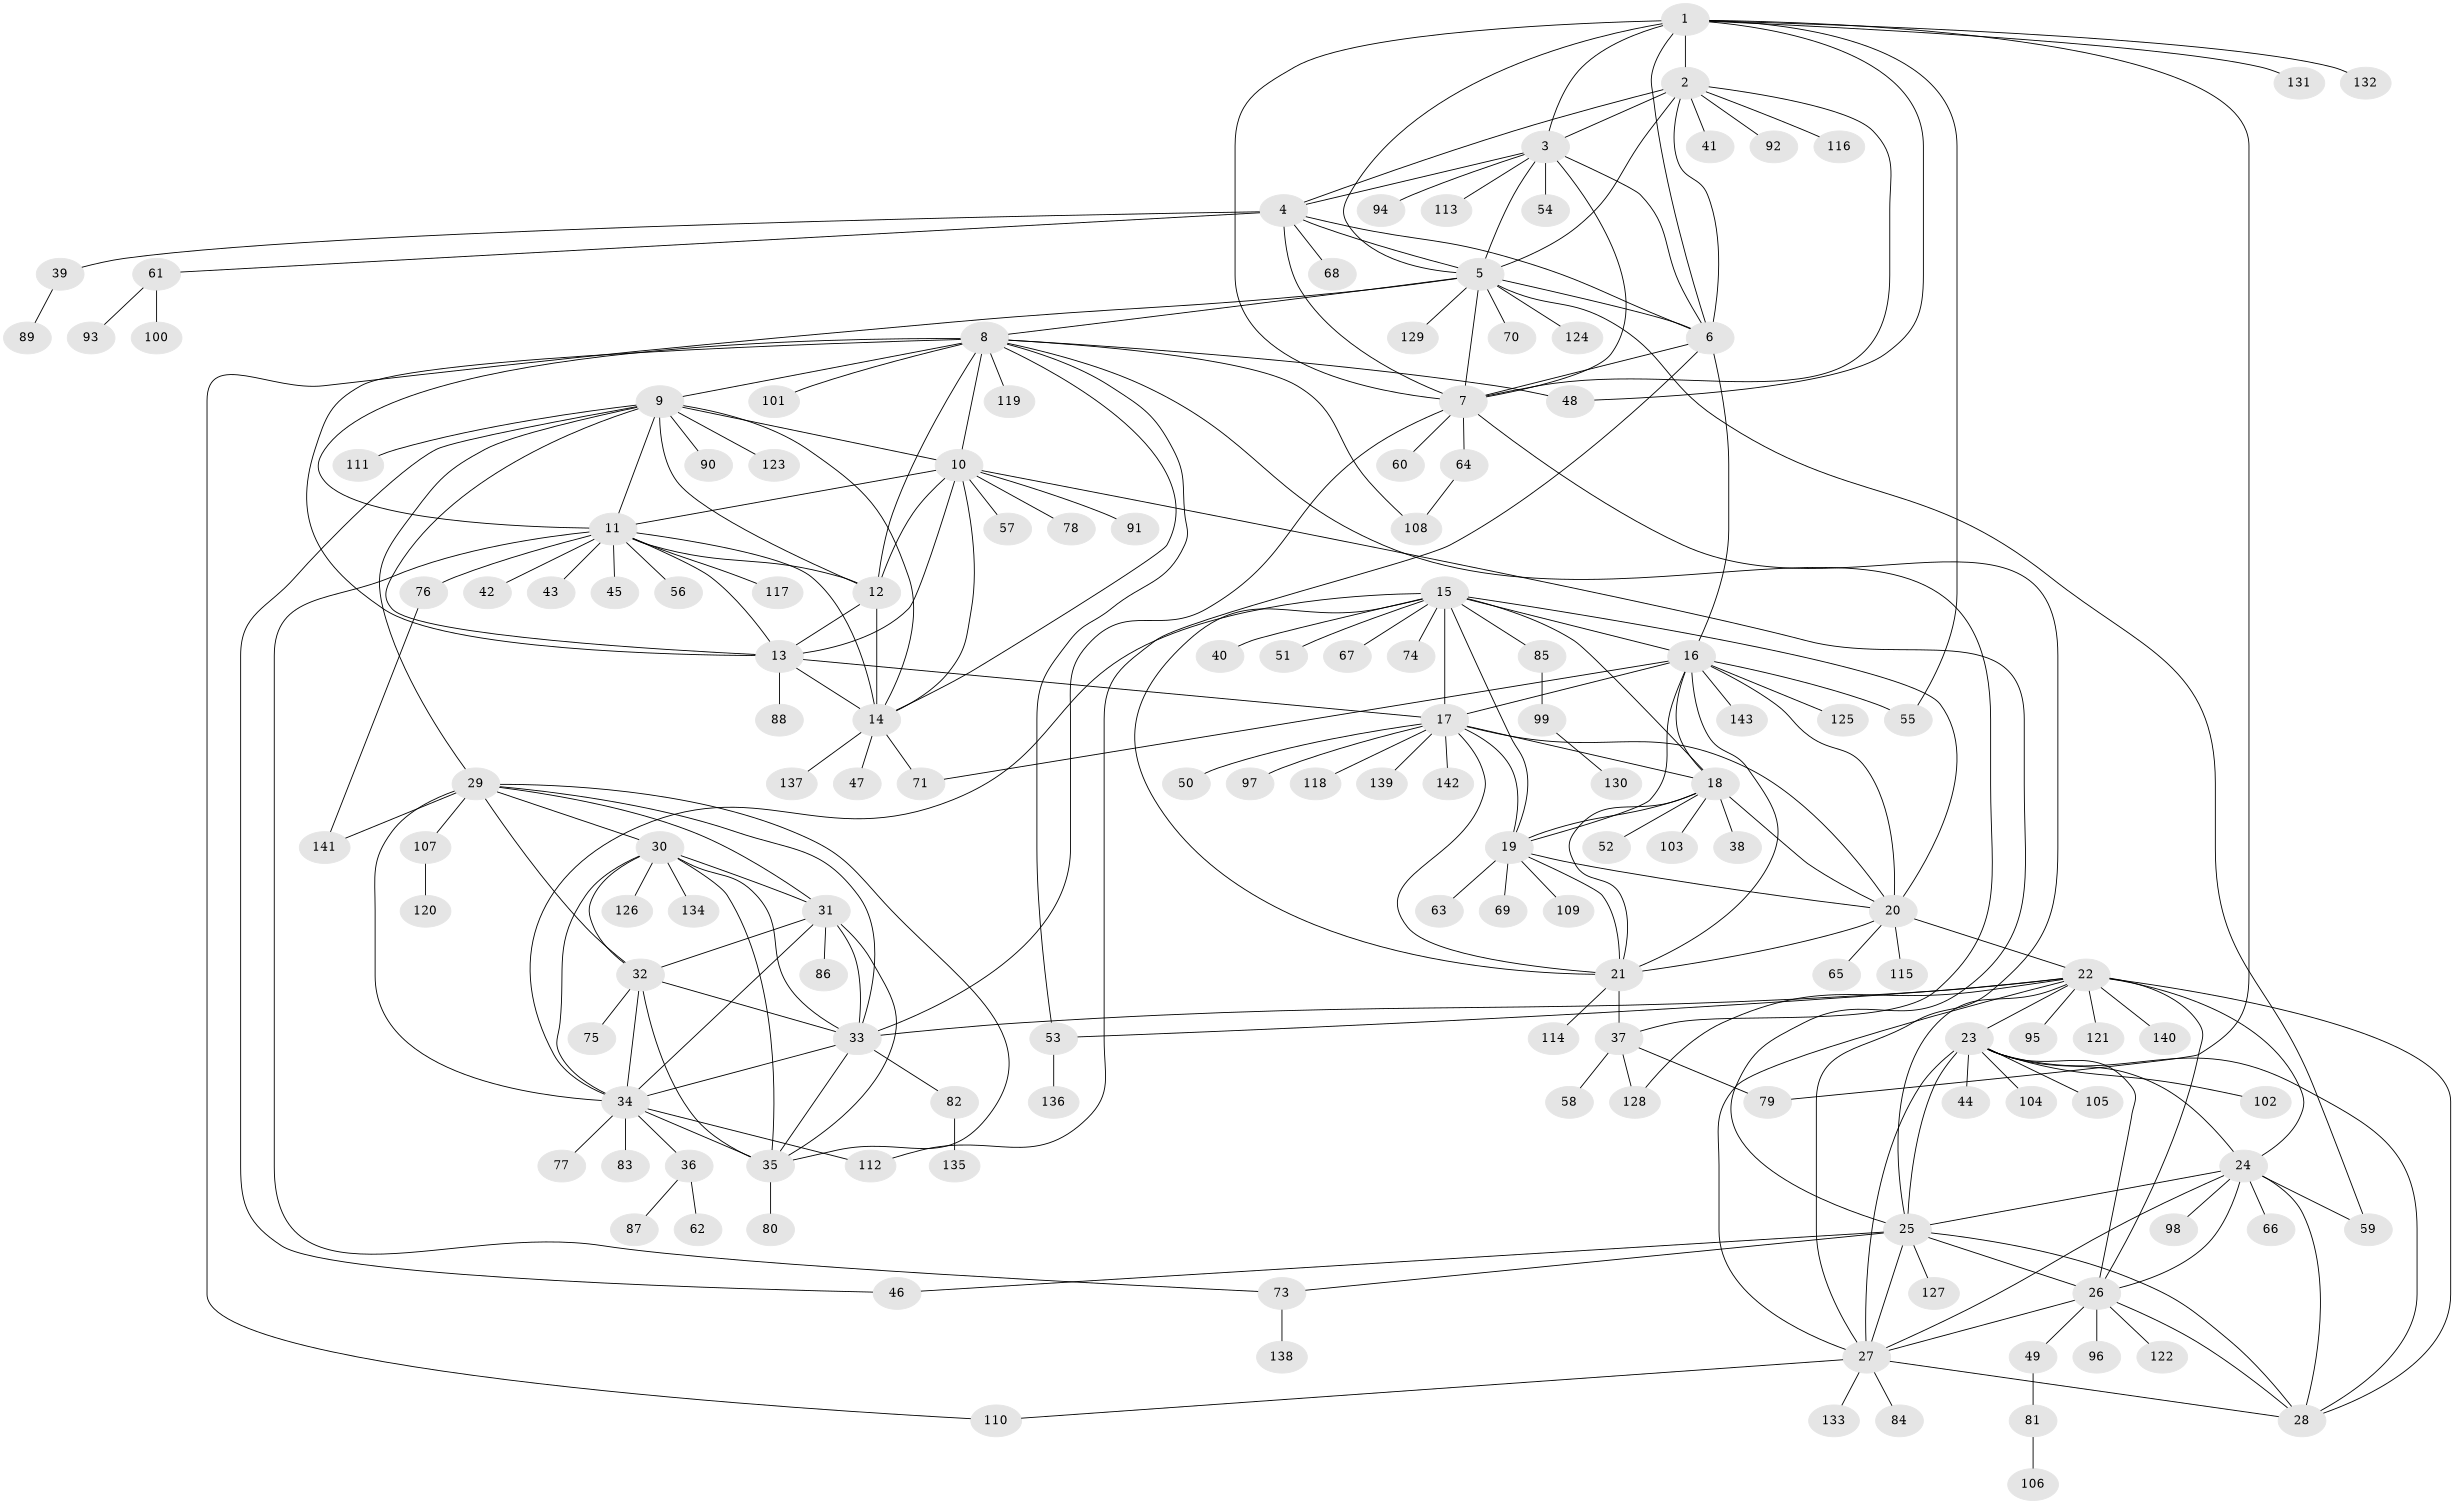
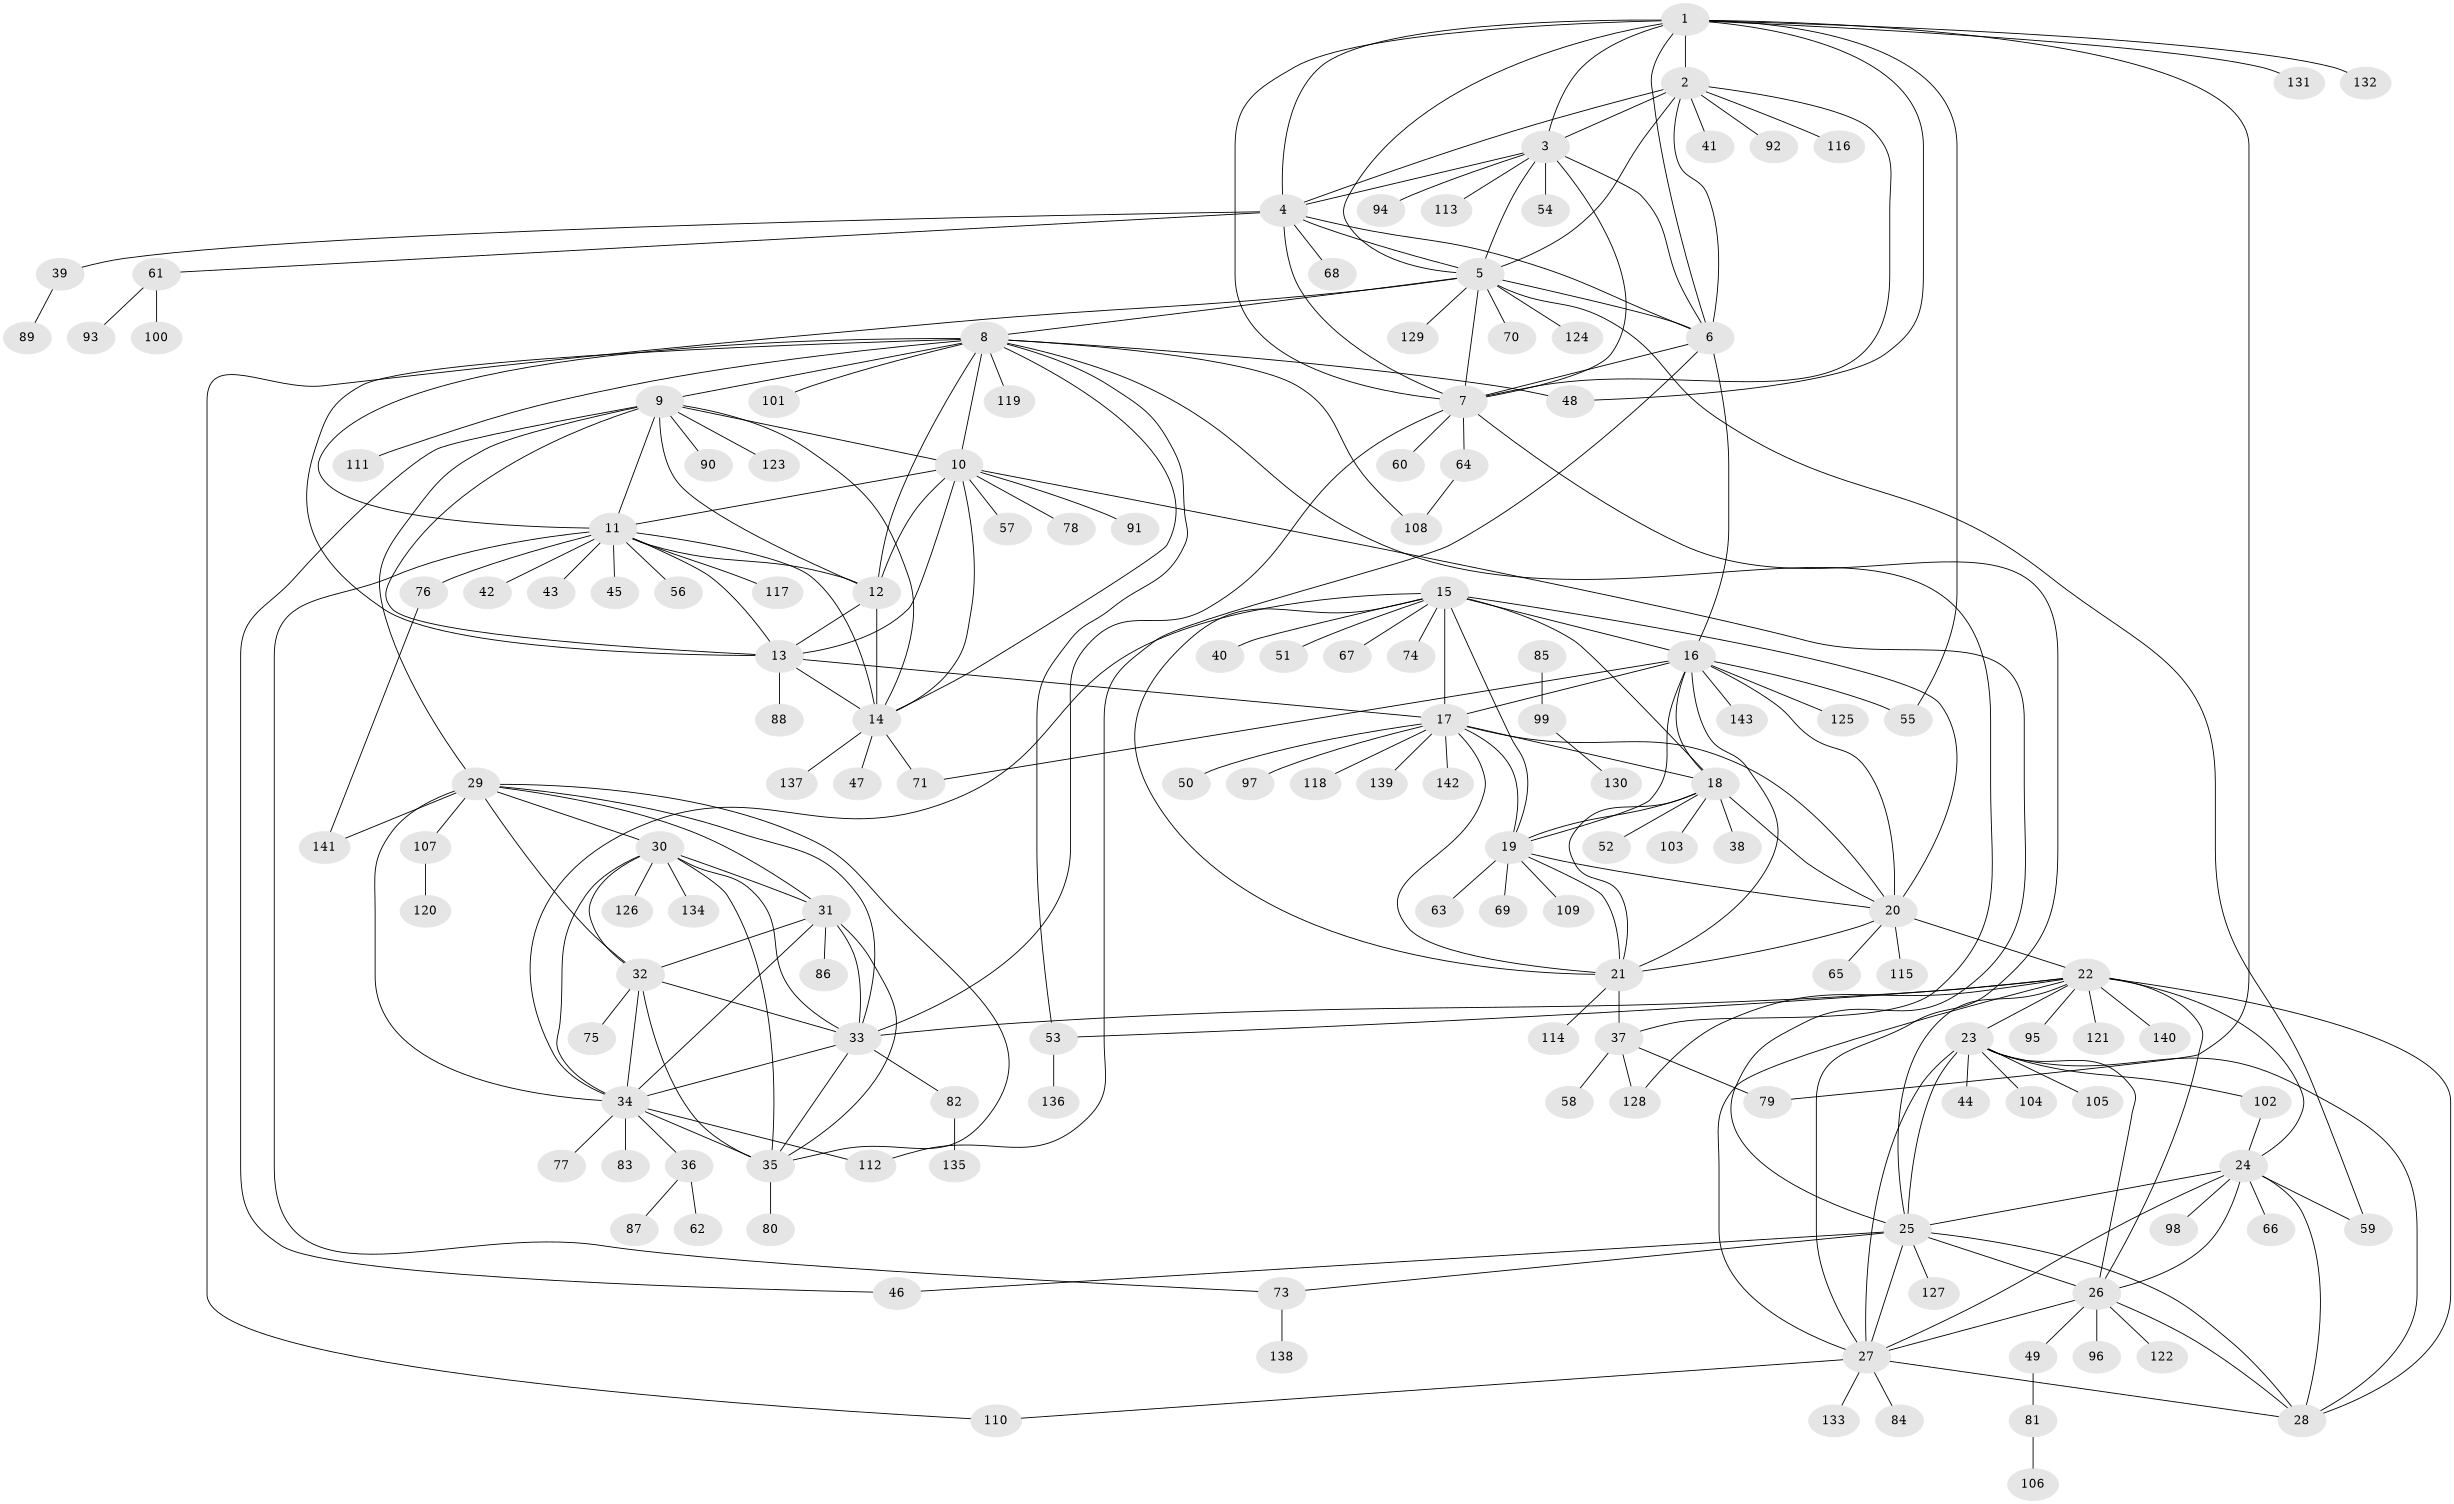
none -> (1328, 63)
(506, 425) -> (666, 379)
(1494, 625) -> none
(2162, 1087) -> (2255, 1134)
